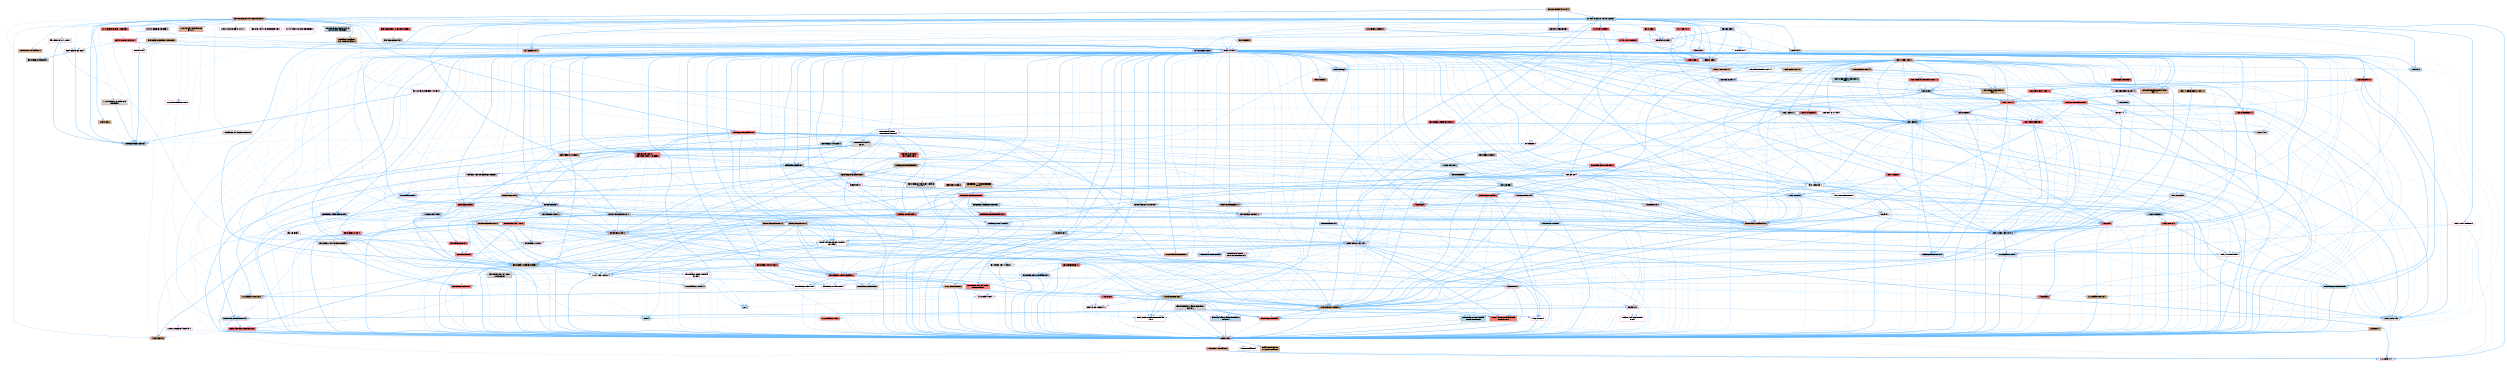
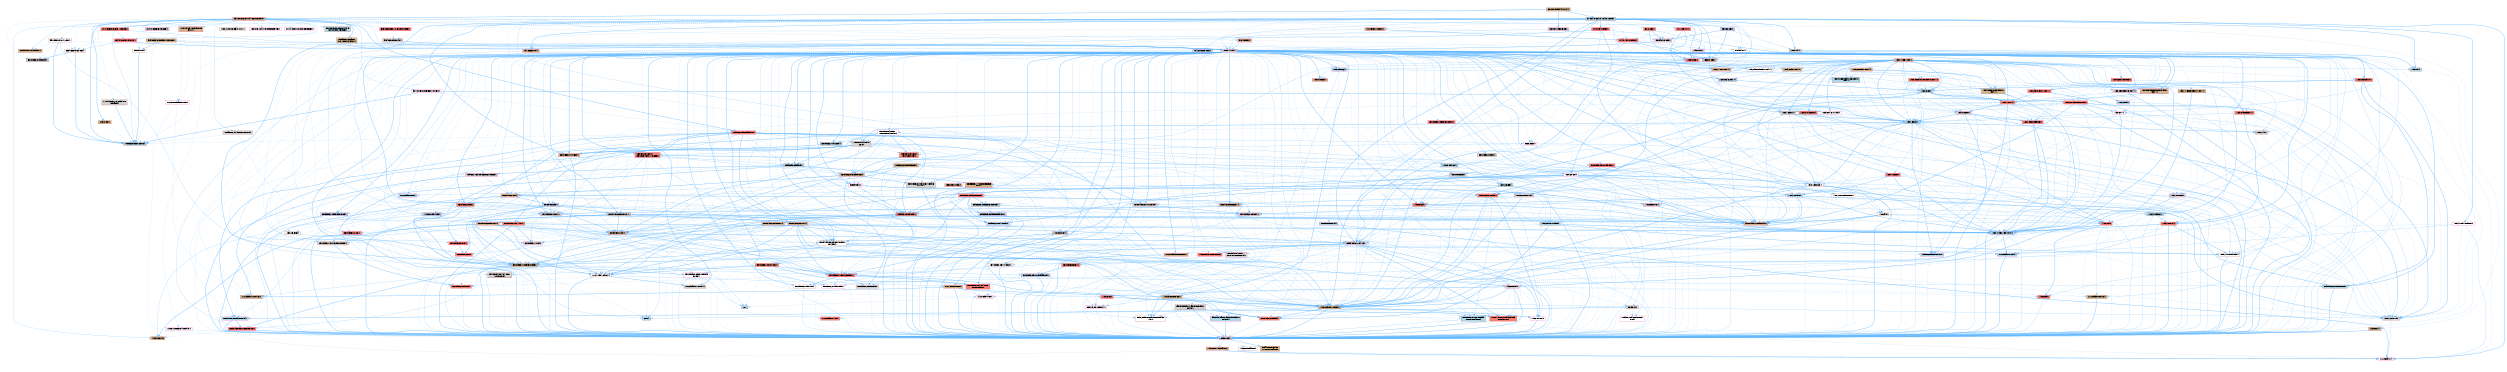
(1530, 144) -> (1530, 144)
(992, 214) -> (992, 214)
(1210, 255) -> (1210, 255)
